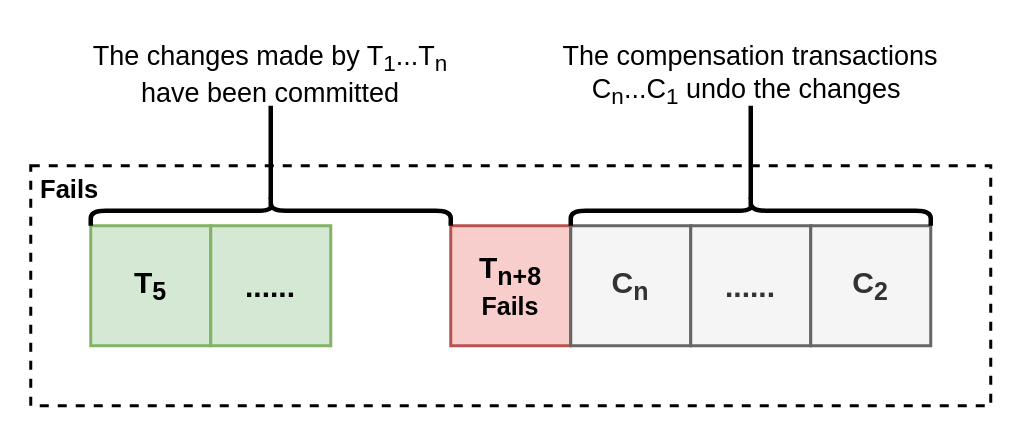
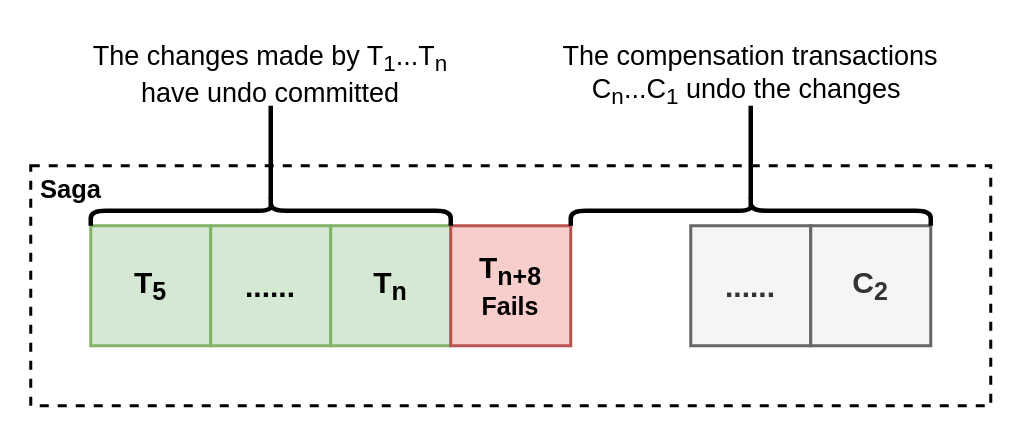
(271, 76) -> (271, 76)
(54, 187) -> (54, 187)
none -> (391, 286)
(631, 286) -> none
